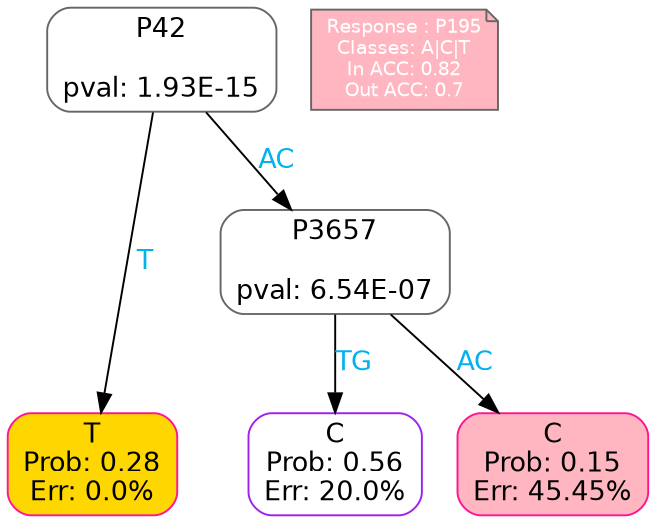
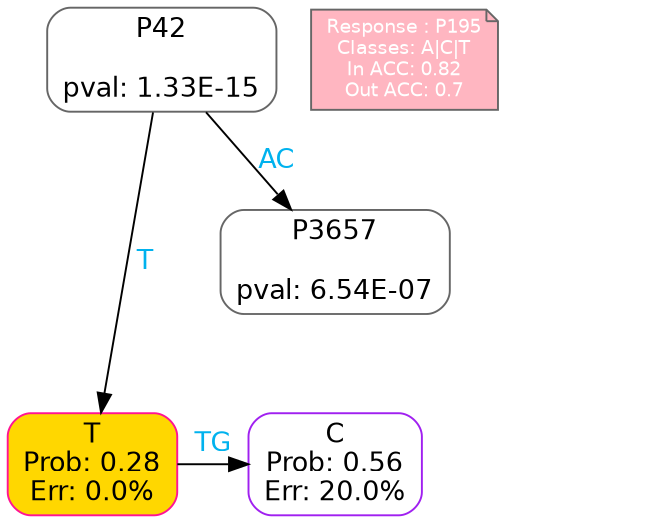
(162, 60) -> (162, 60)
(335, 354) -> (203, 464)
(553, 464) -> none
